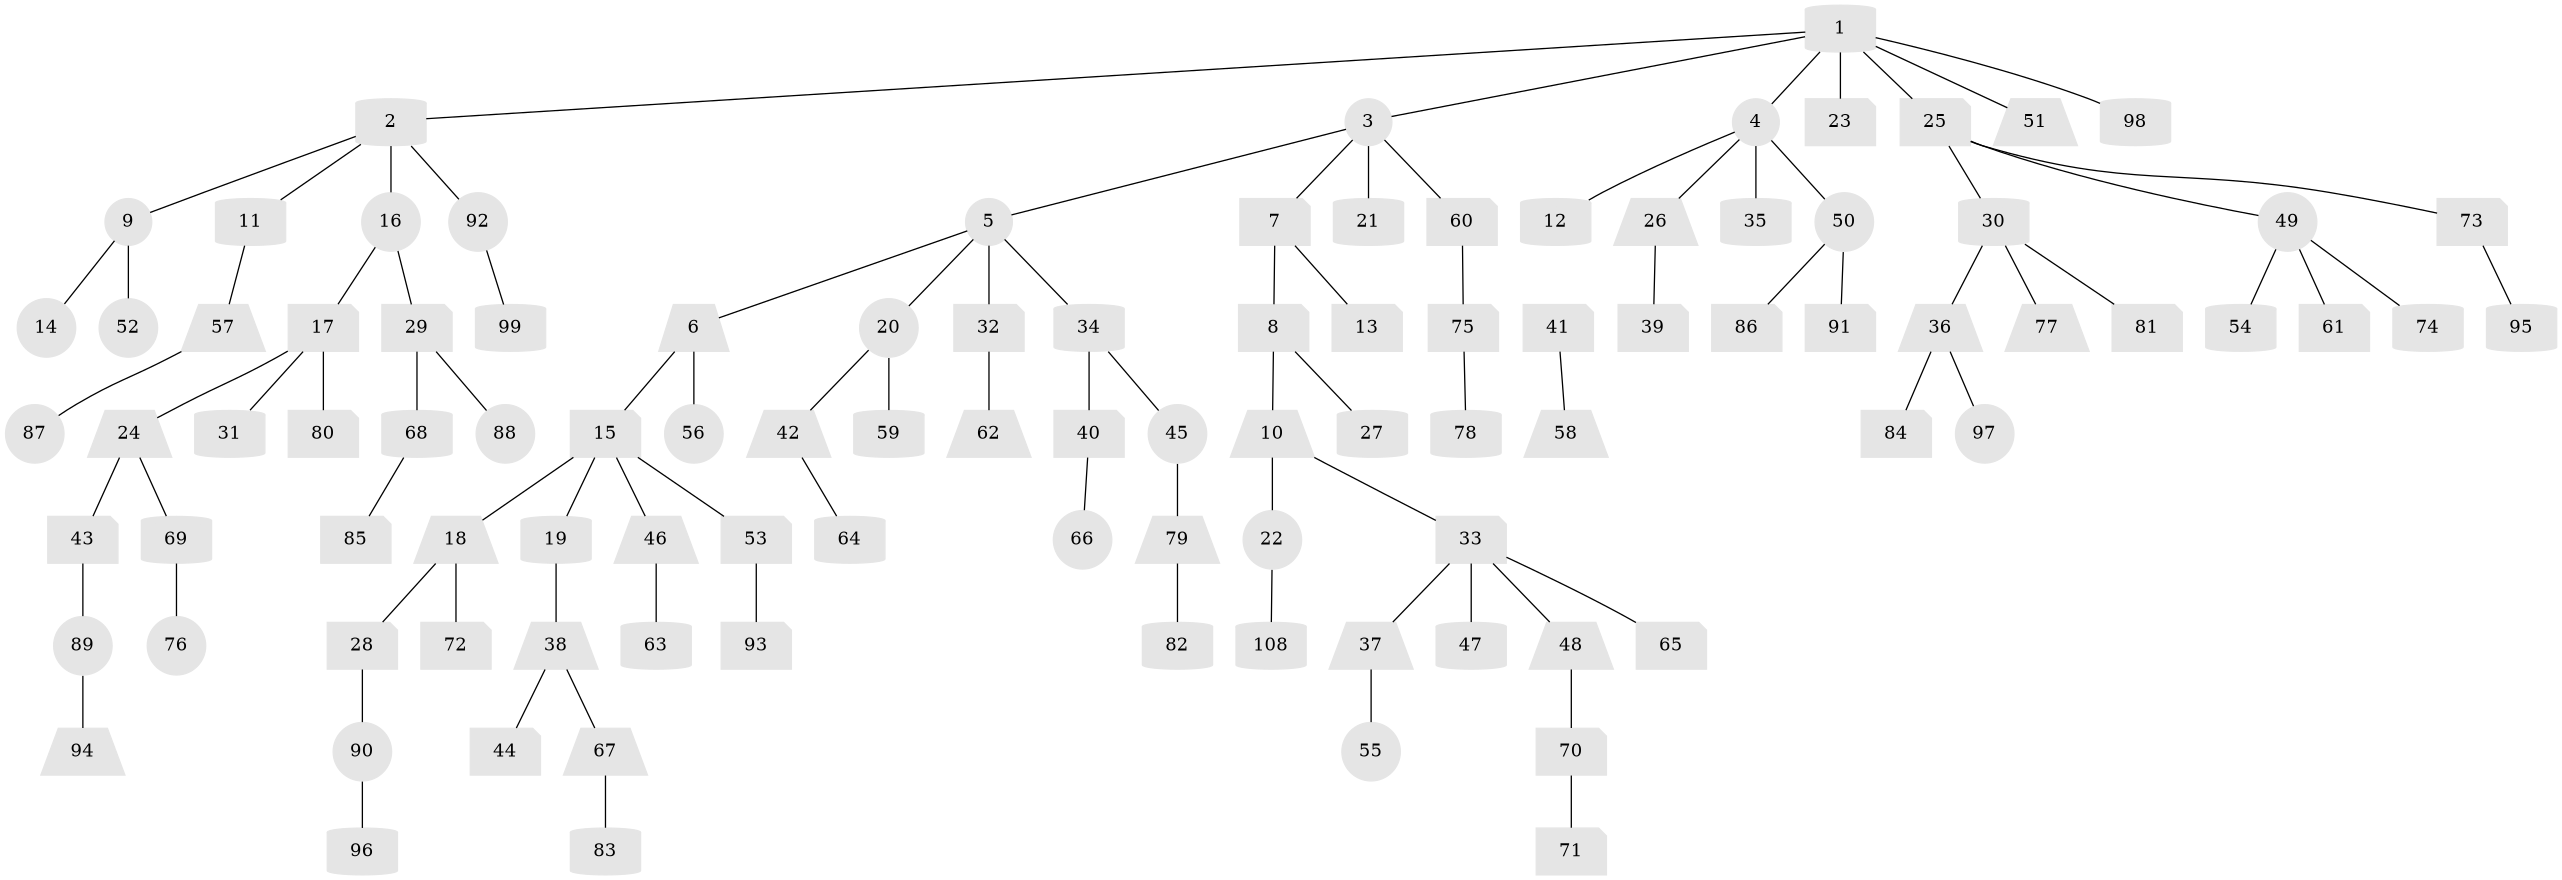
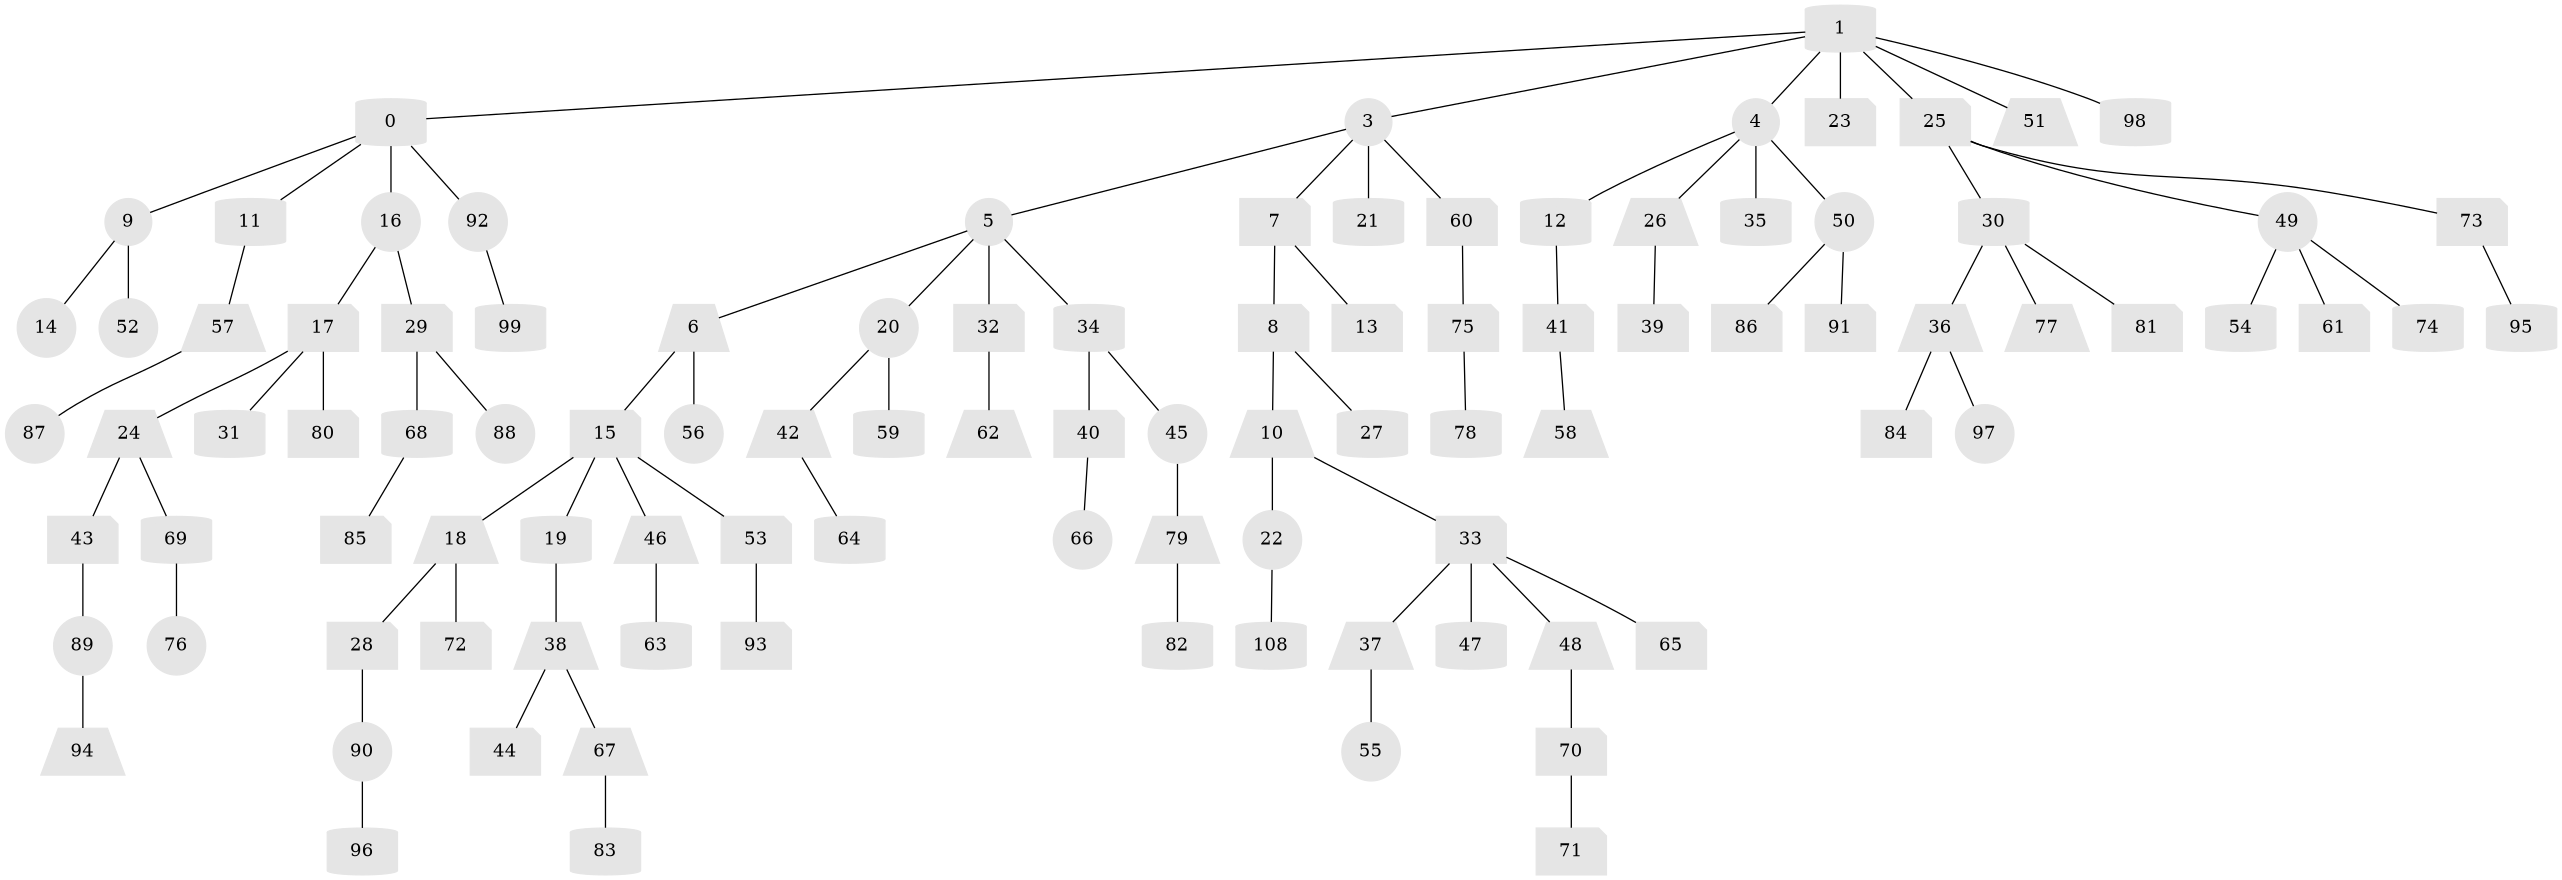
(391, 122) -> (391, 122)
none -> (1557, 275)
